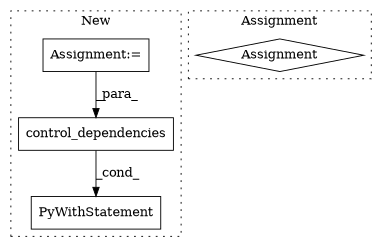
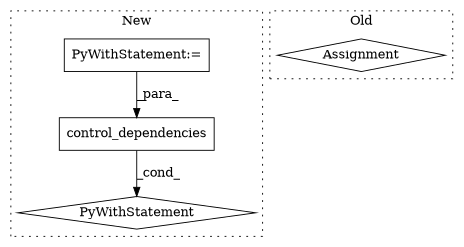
(280, 21) -> (361, 21)
(96, 55) -> (137, 55)
(96, 213) -> (137, 213)
